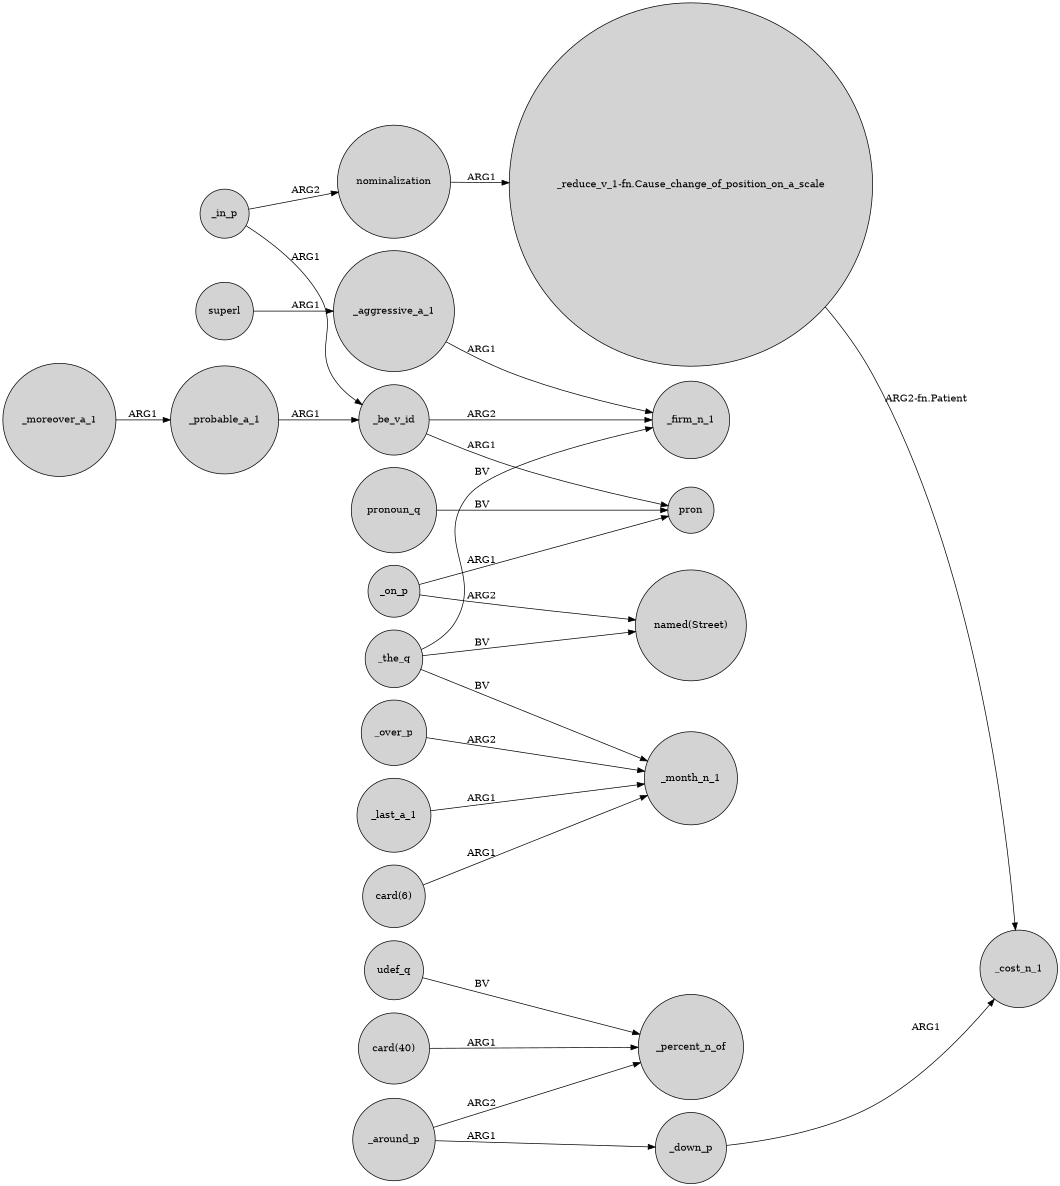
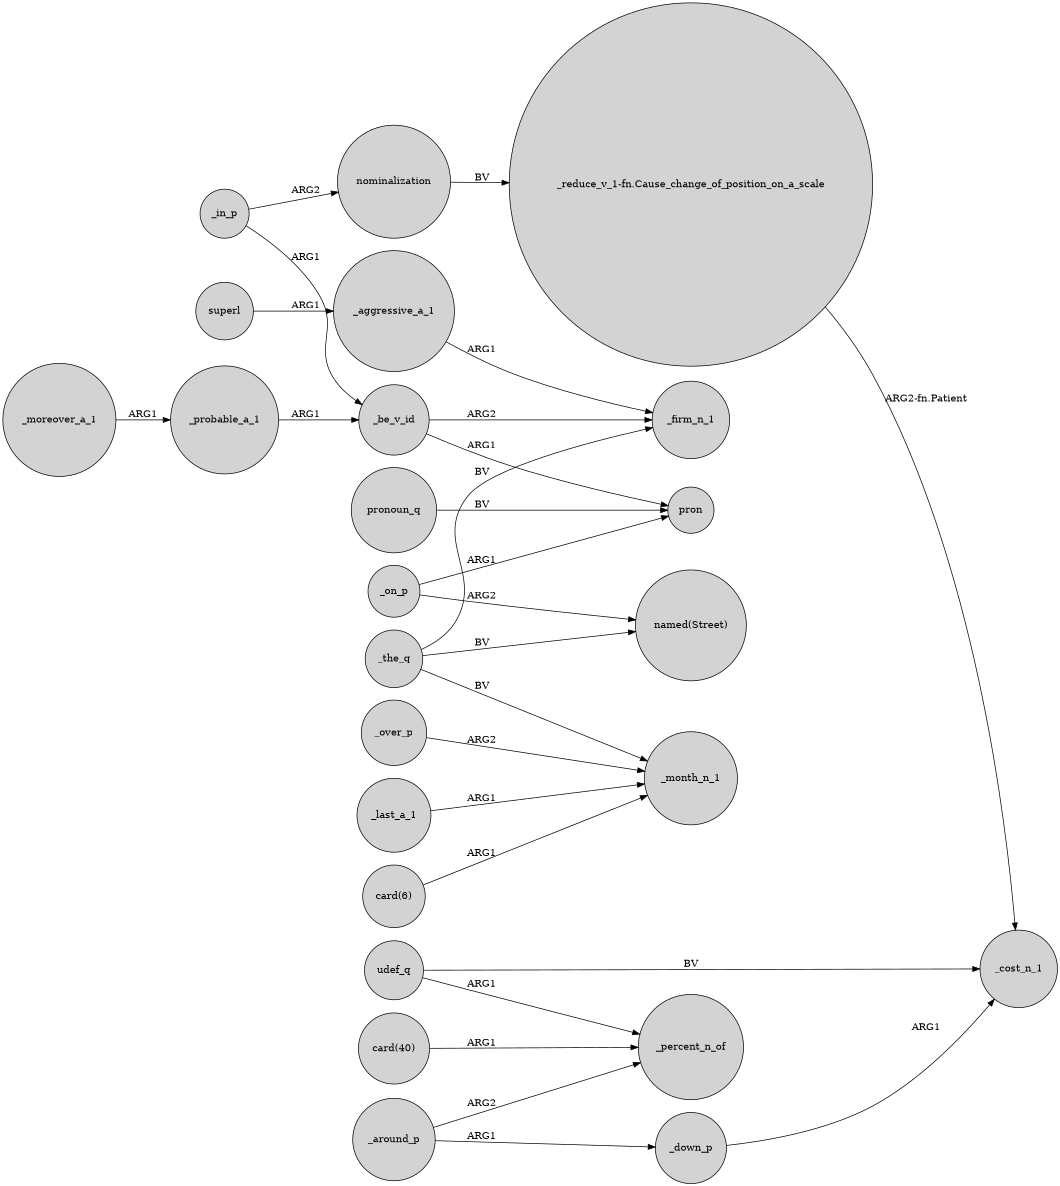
(482, 178) -> (482, 178)
none -> (698, 970)
(482, 984) -> (482, 984)
